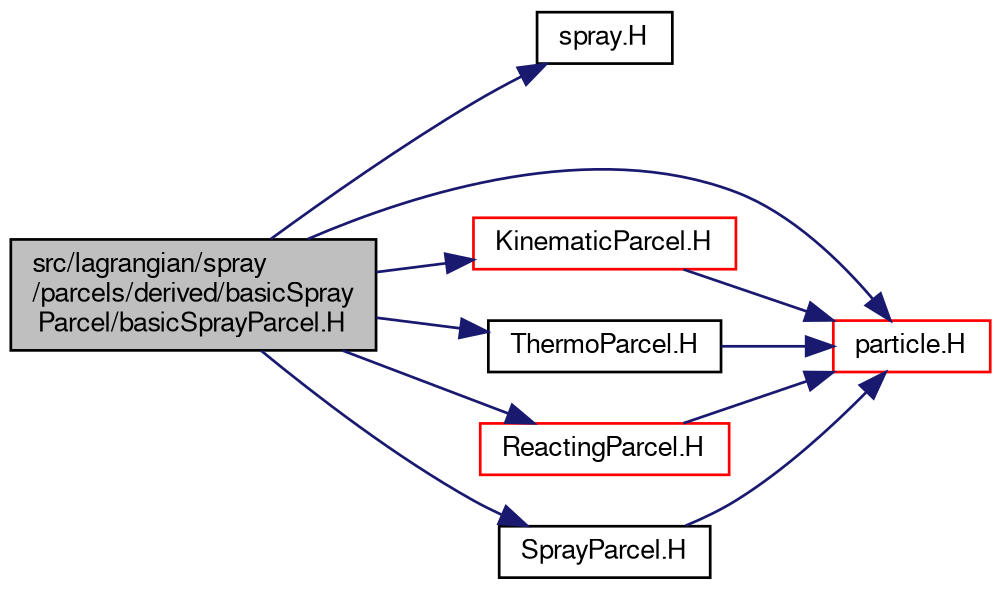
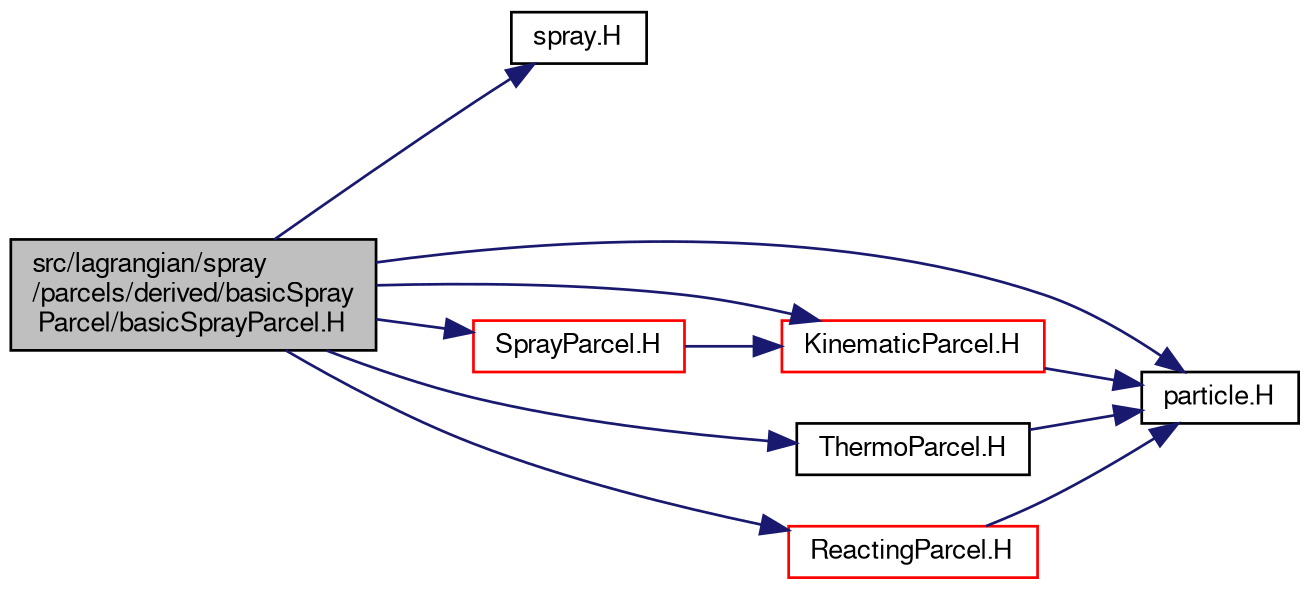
(912, 346) -> (1220, 398)
(782, 468) -> (719, 346)
(605, 552) -> (579, 346)
